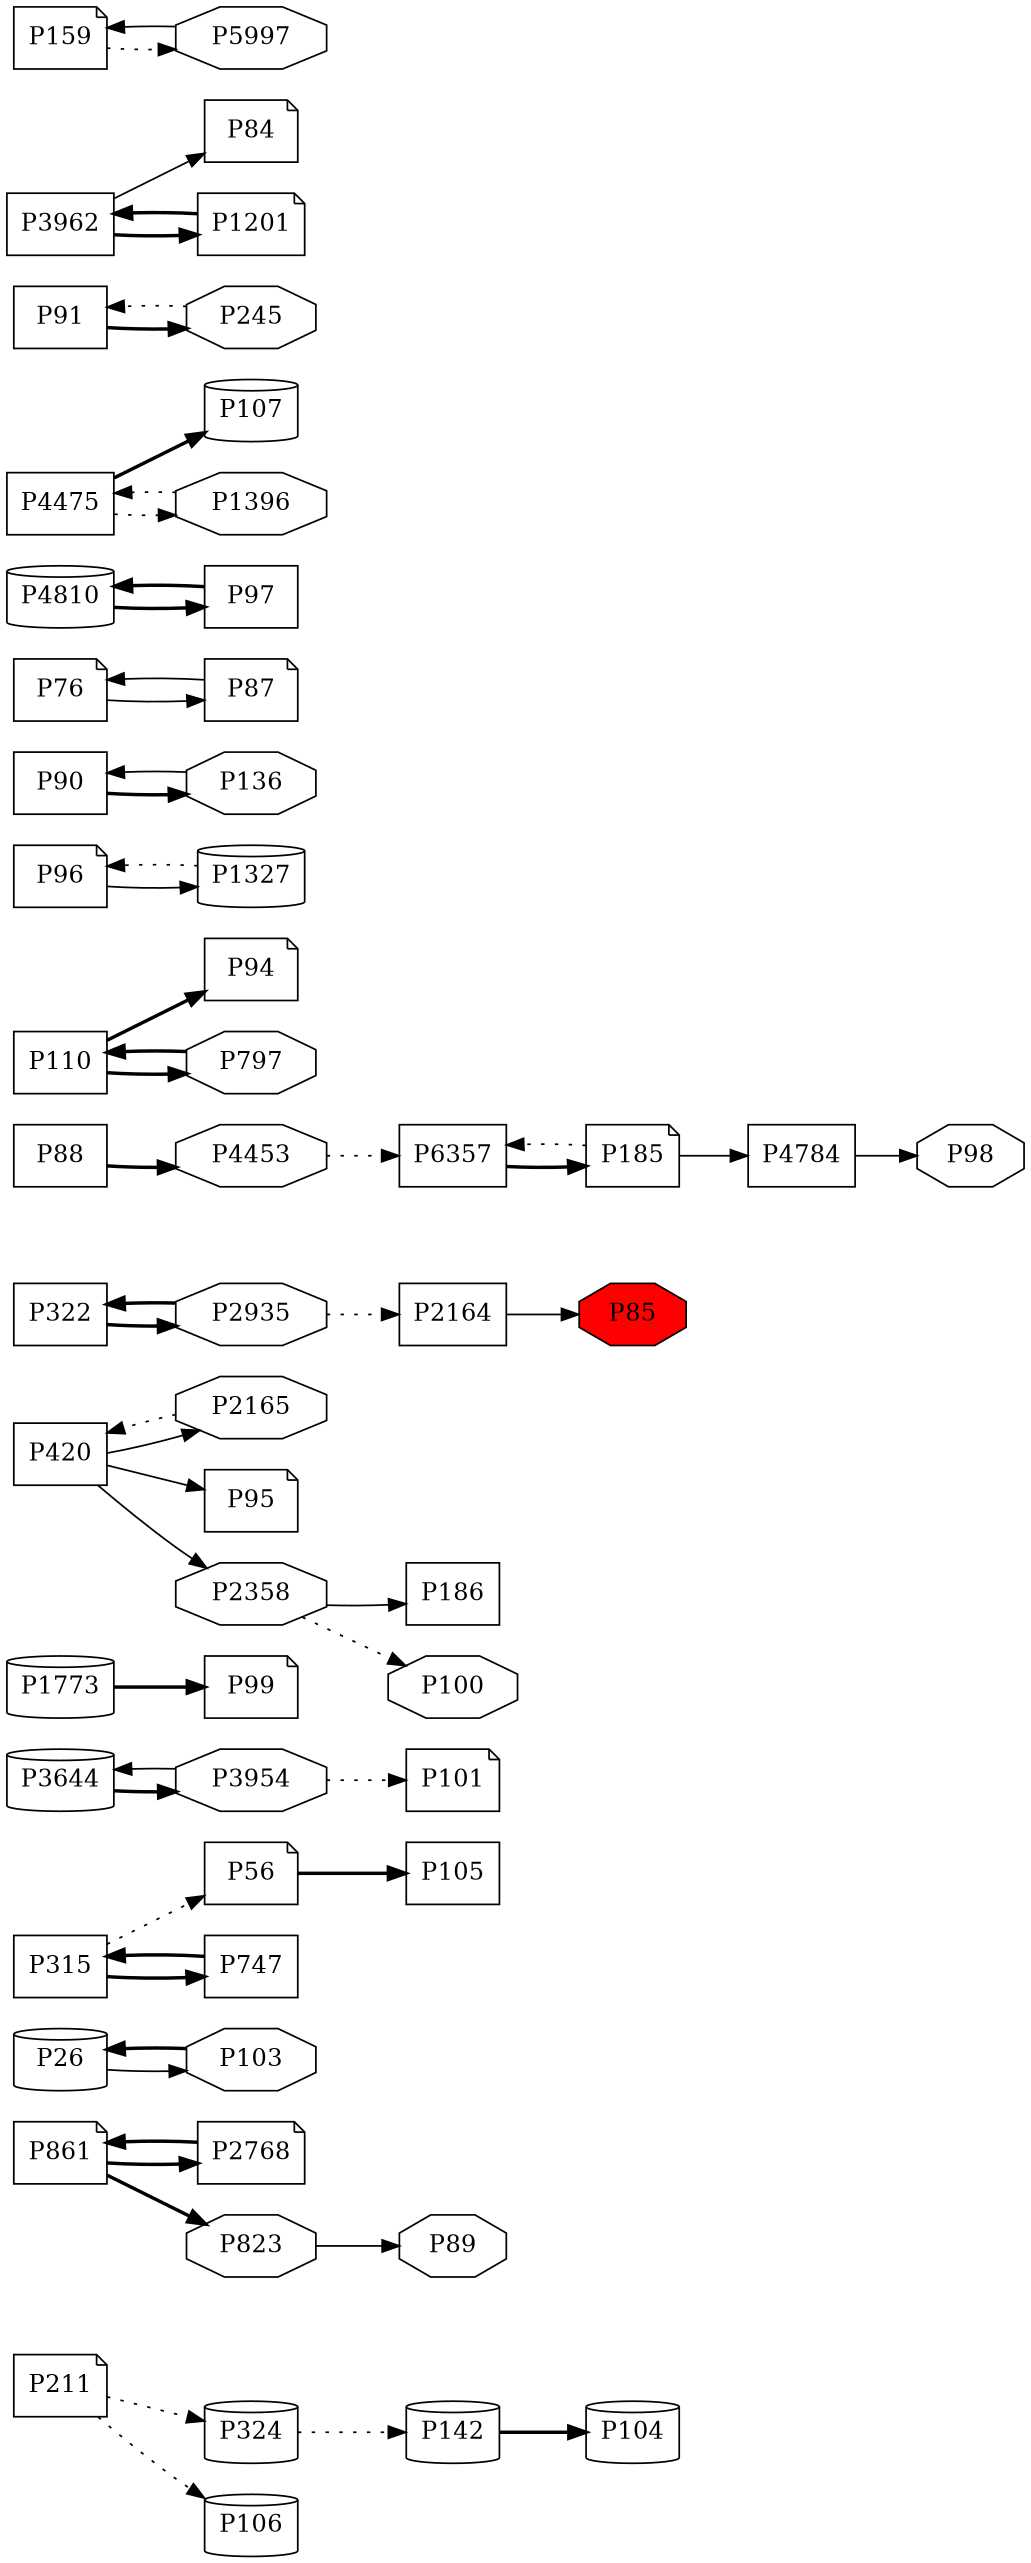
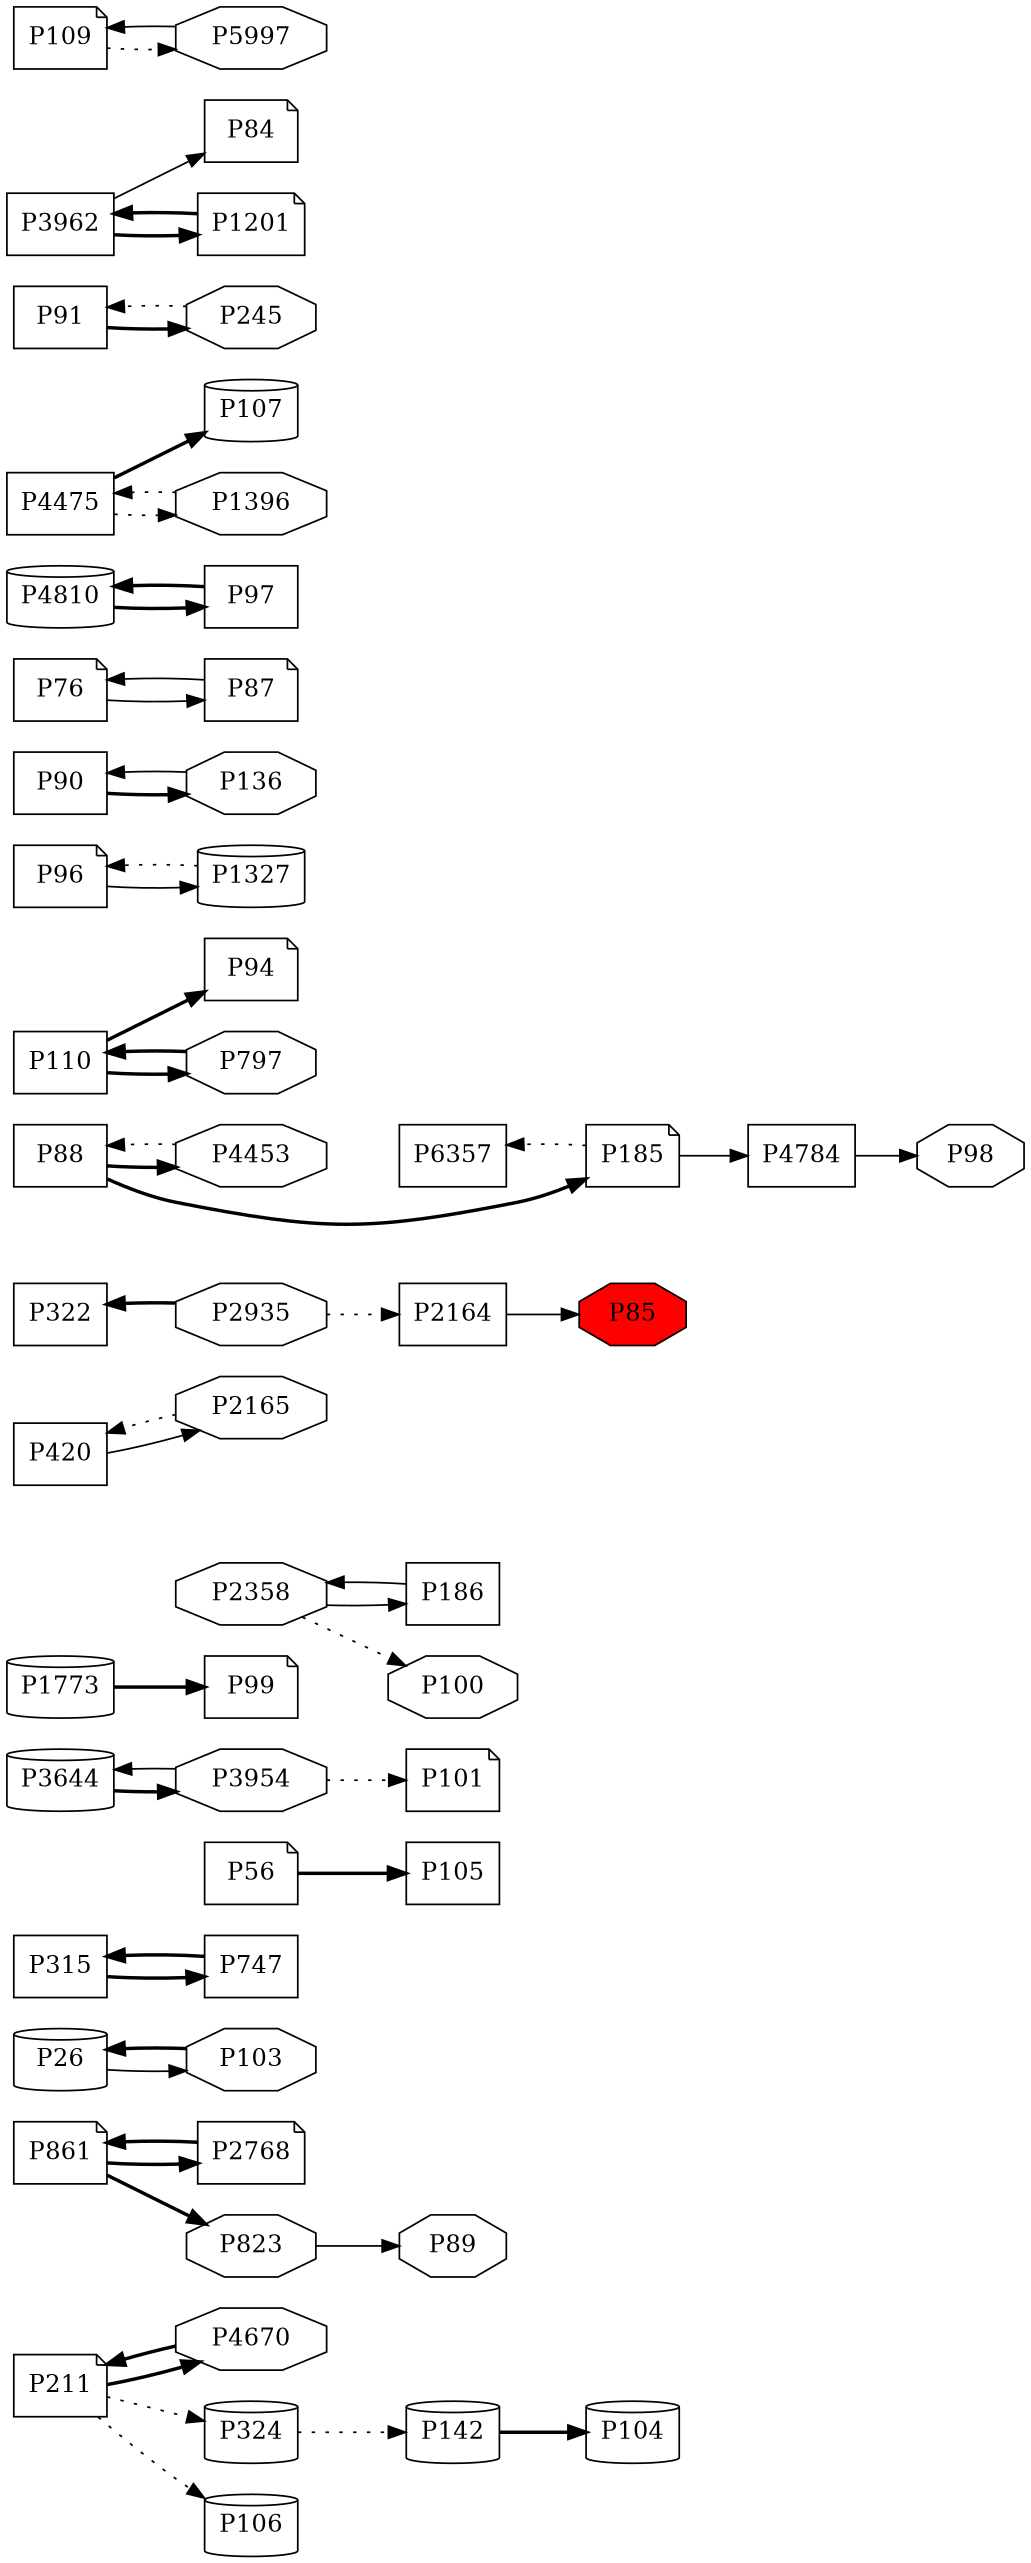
(60, 38) -> (60, 38)
(354, 1156) -> (150, 1144)
(537, 1167) -> (338, 1224)
(133, 1326) -> none
(251, 1501) -> none
(144, 1523) -> (375, 1583)
(148, 1924) -> none
none -> (251, 2339)
